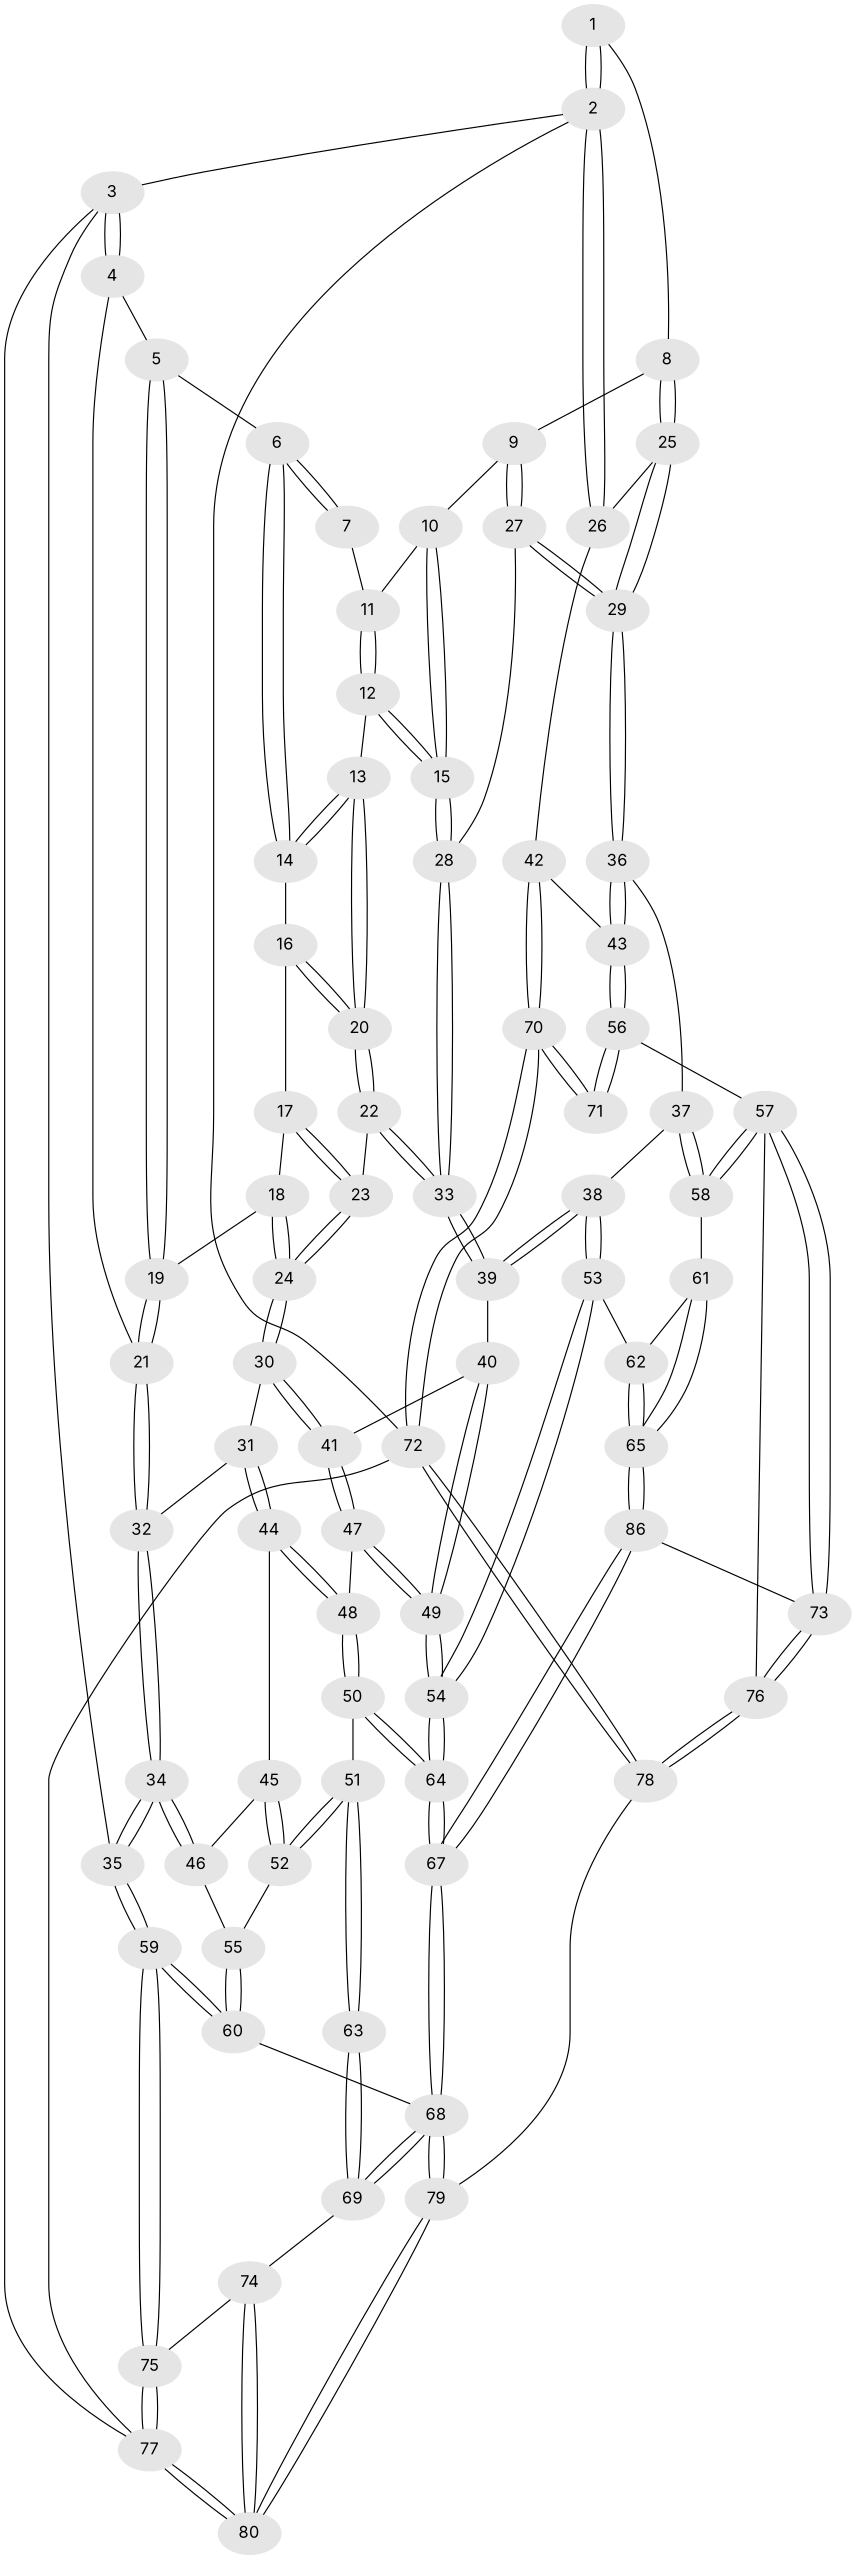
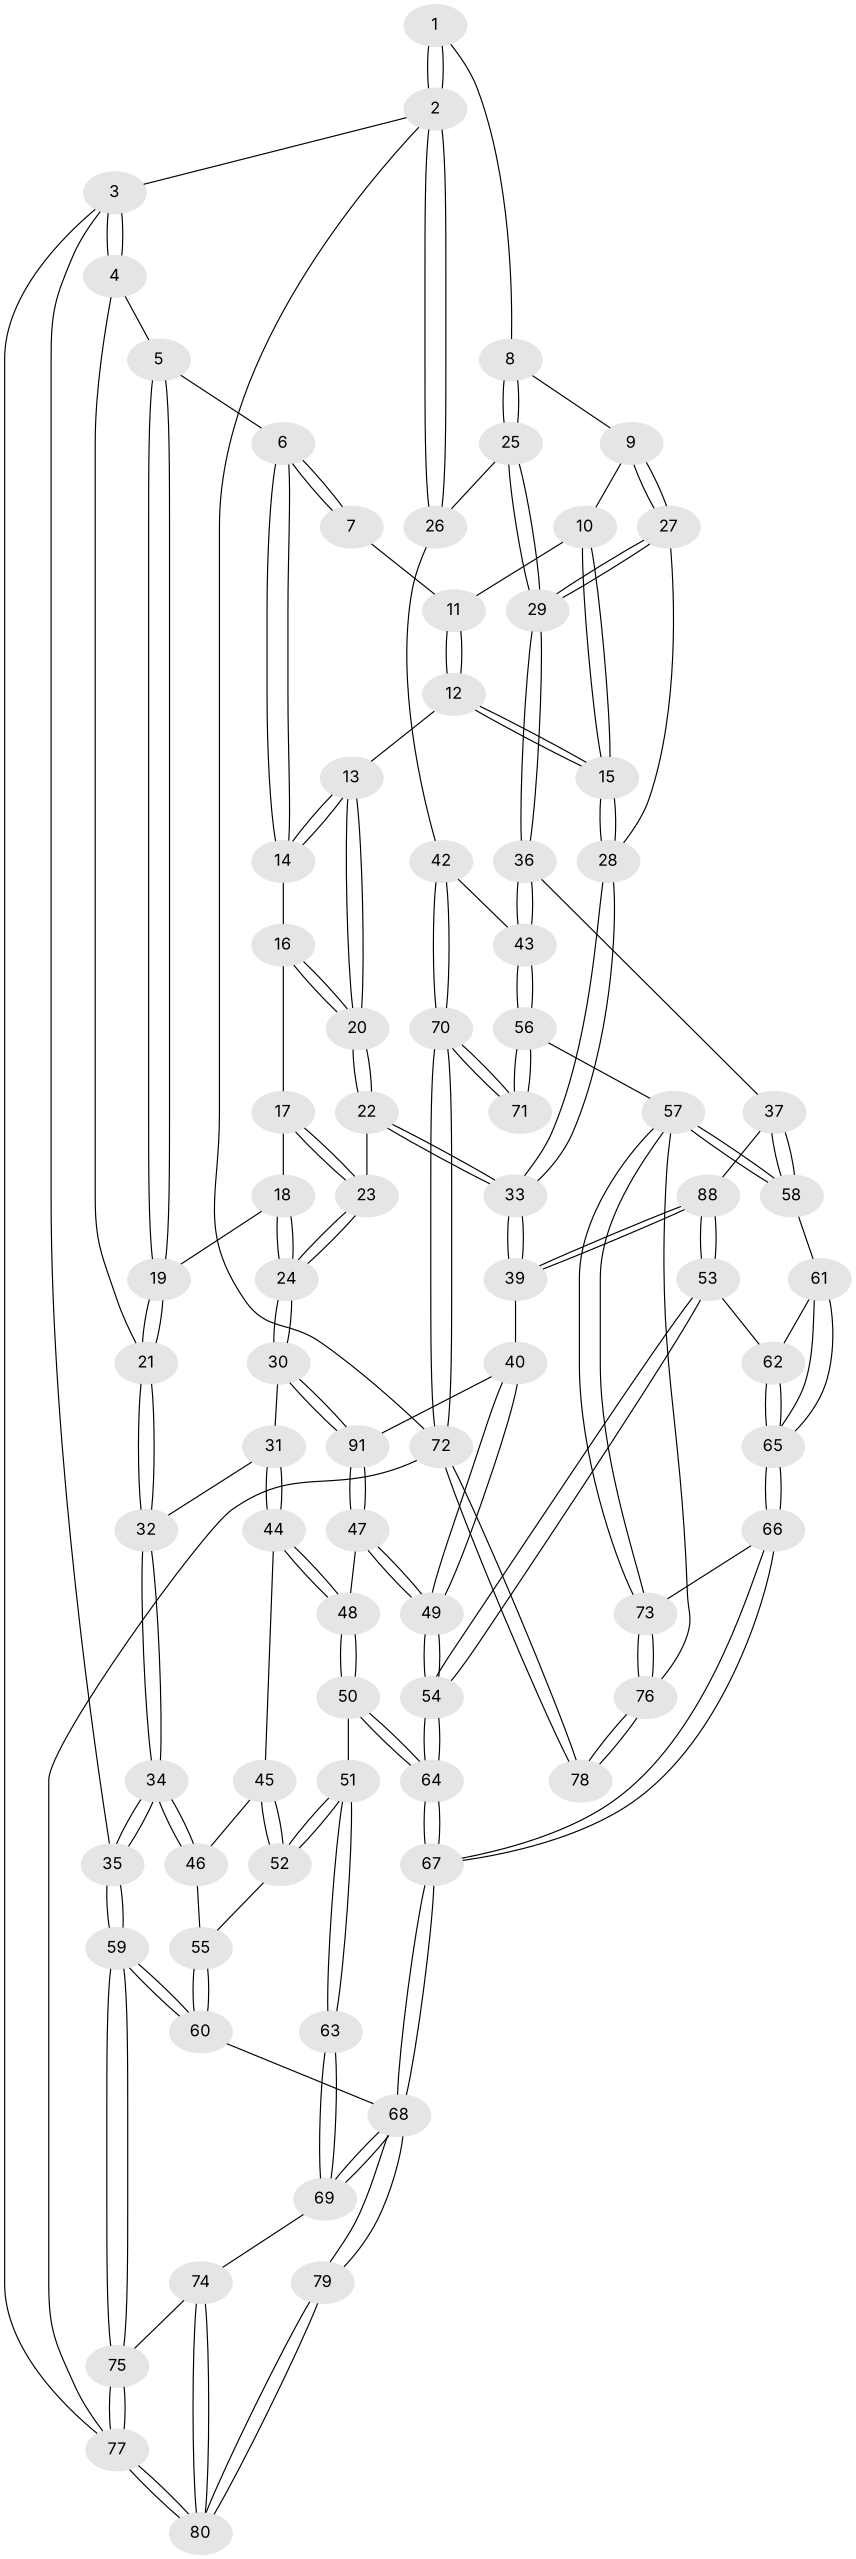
(593, 1196) -> (708, 1196)
(330, 1447) -> (358, 1447)
(636, 1530) -> (773, 1530)
(570, 2006) -> none
